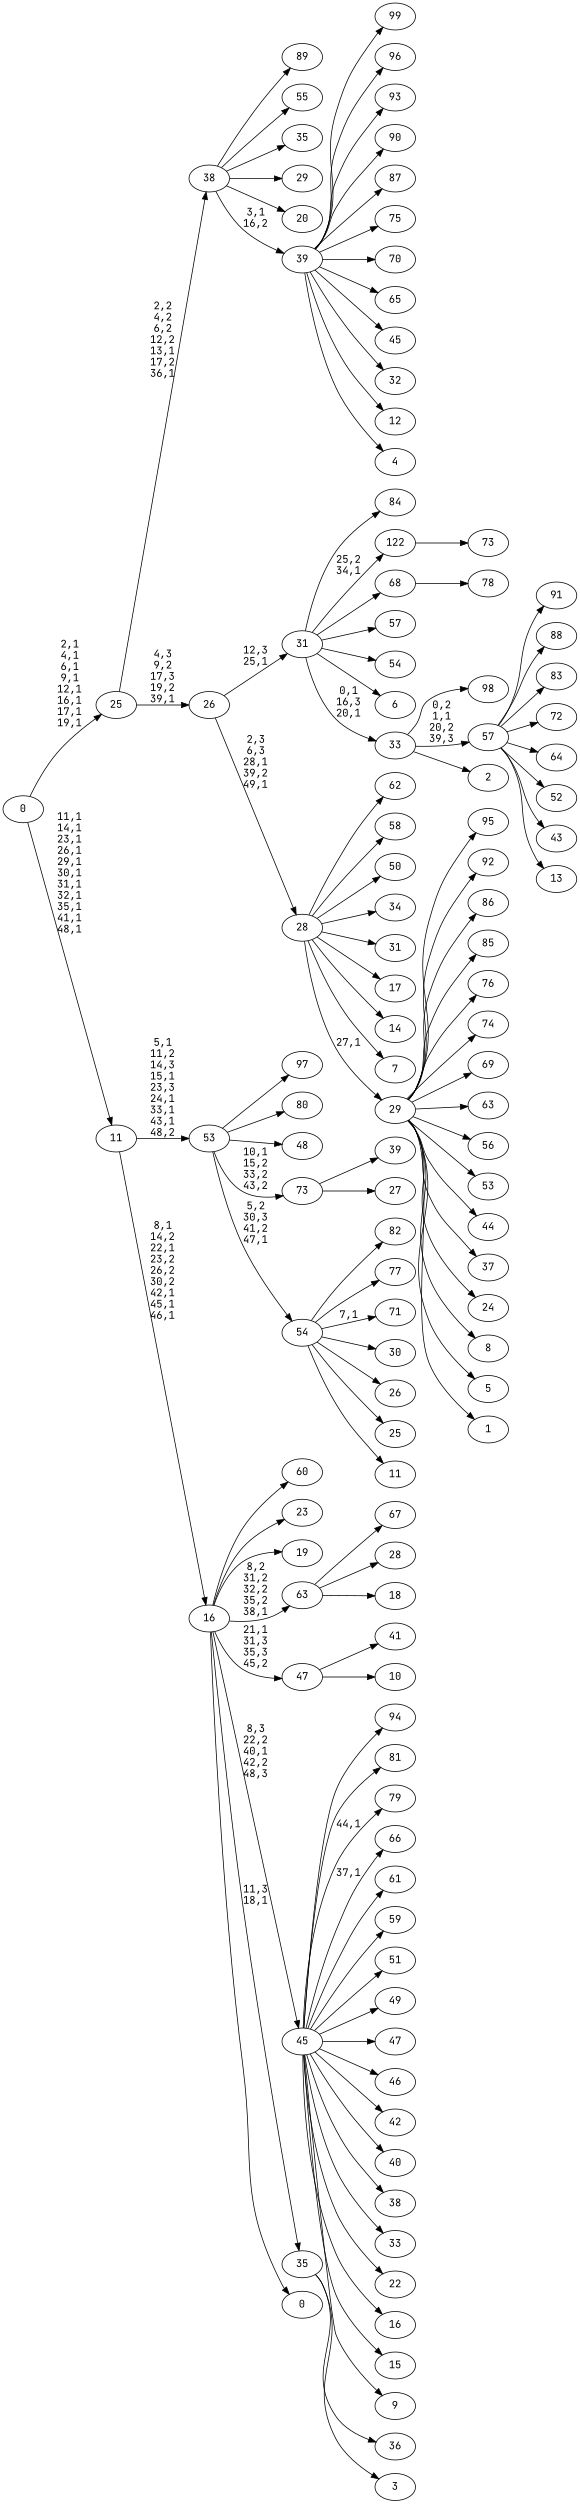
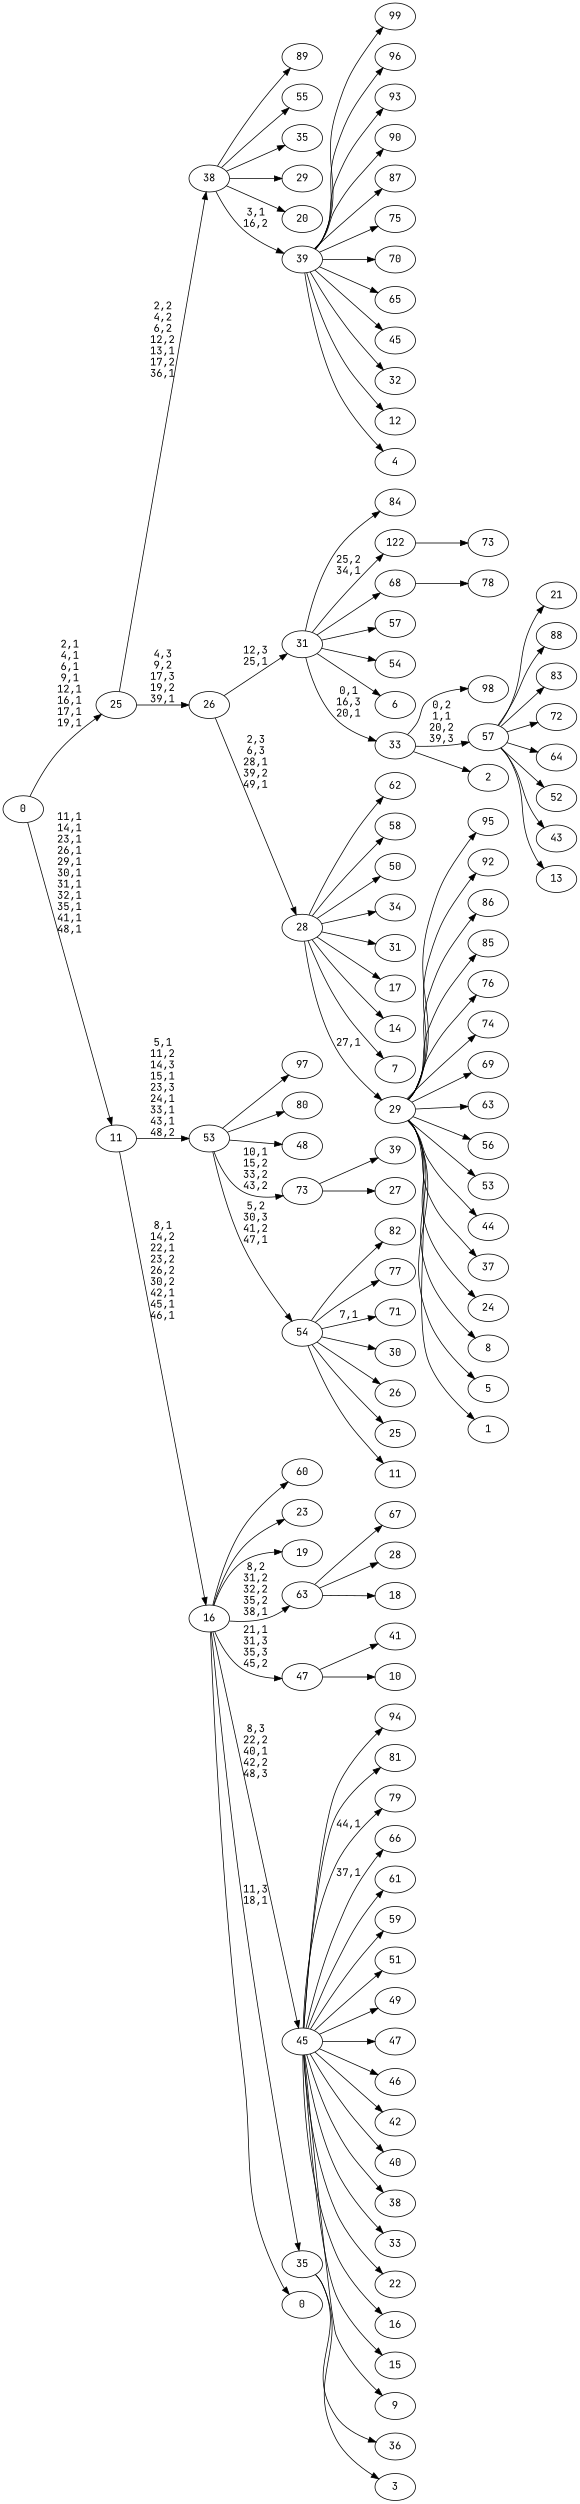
(556, 596) -> (556, 596)
